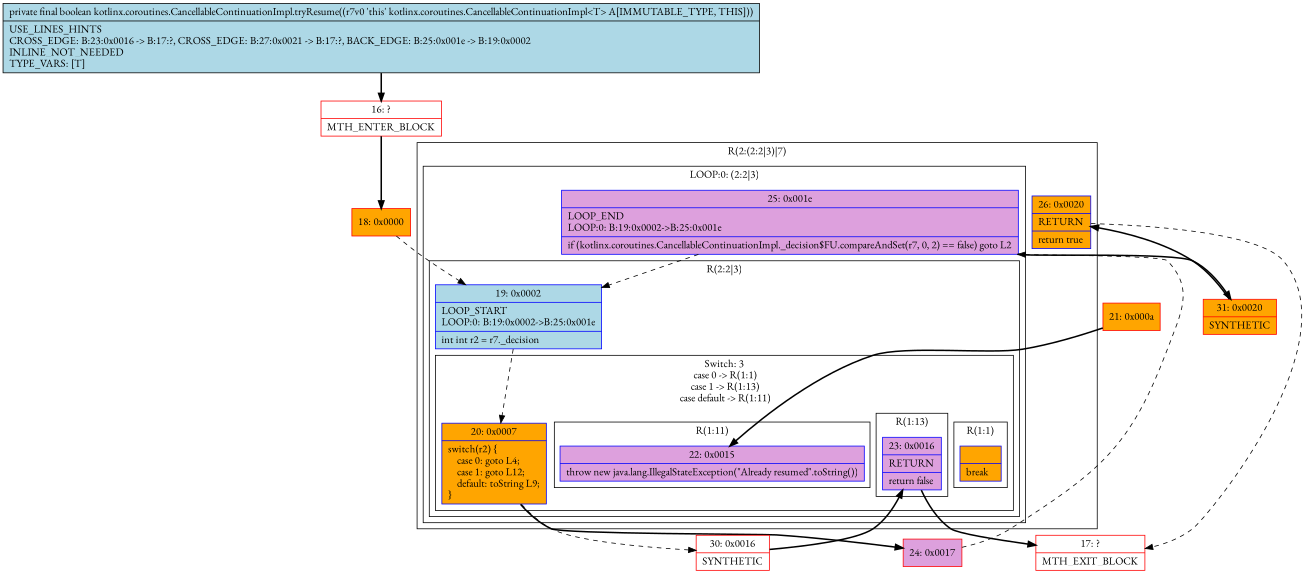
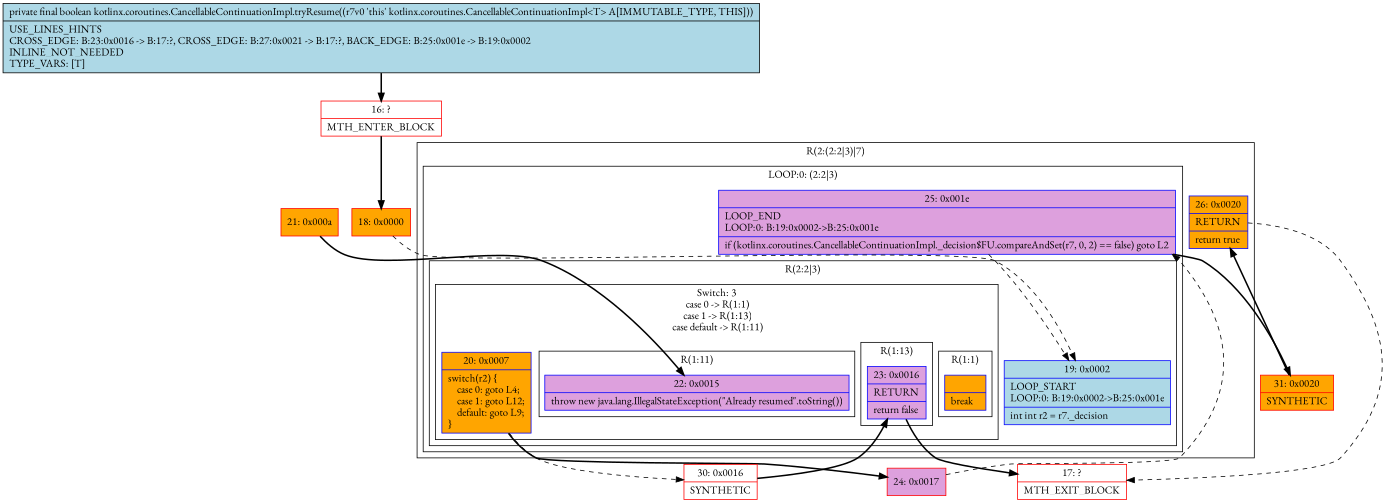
(508, 382) -> none
(494, 483) -> (486, 413)
